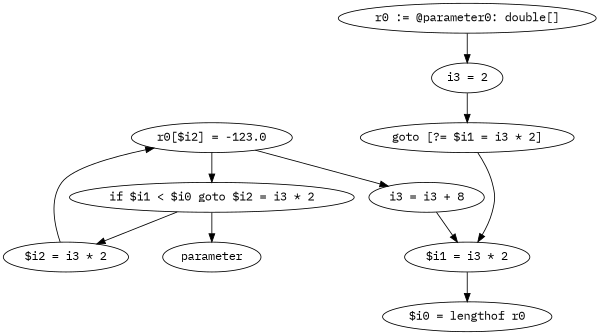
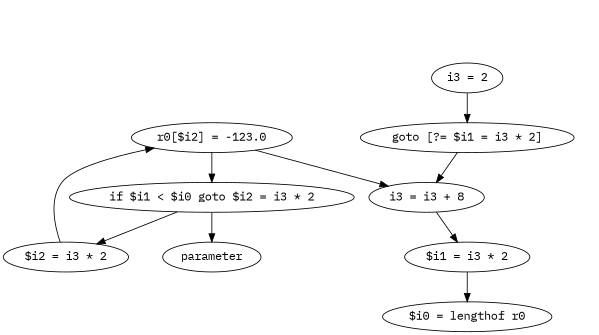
(467, 18) -> none
(494, 193) -> (449, 164)
